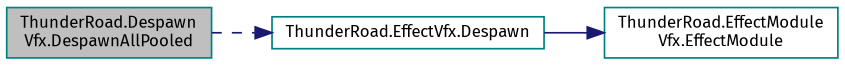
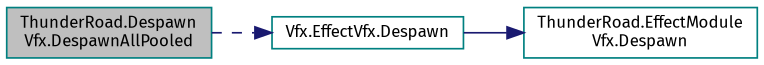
(408, 33) -> (368, 33)
(721, 33) -> (641, 33)
